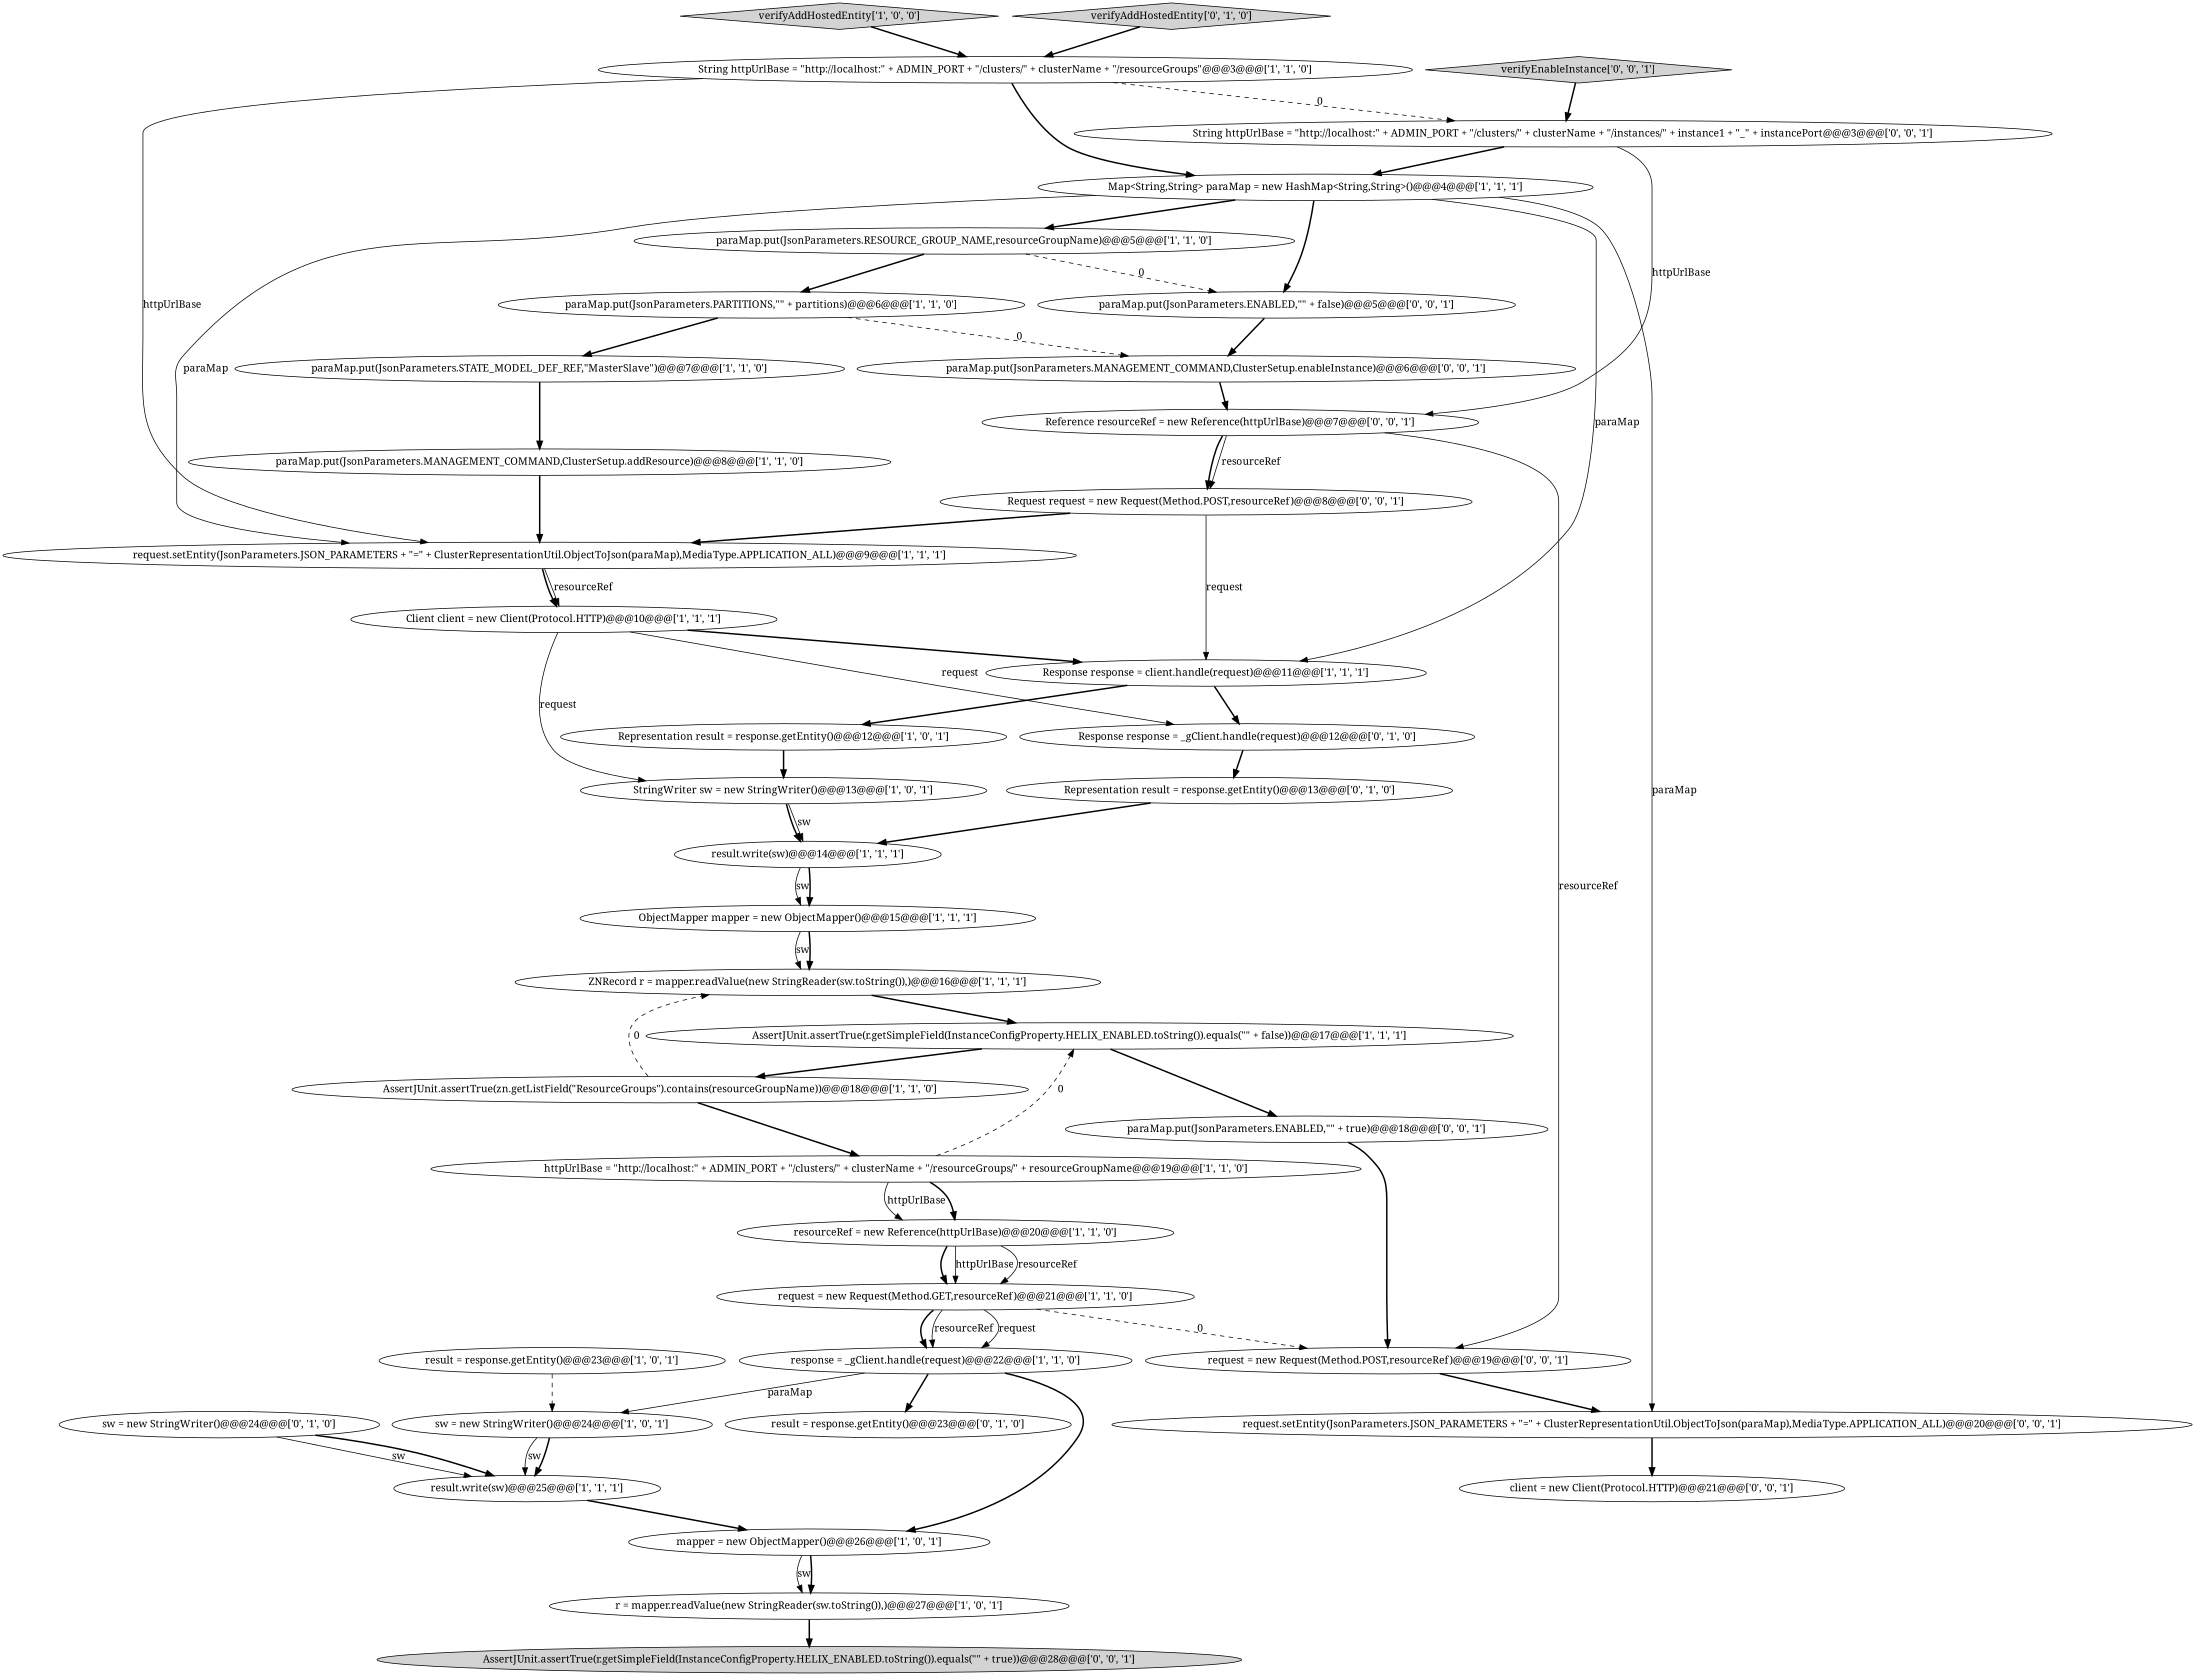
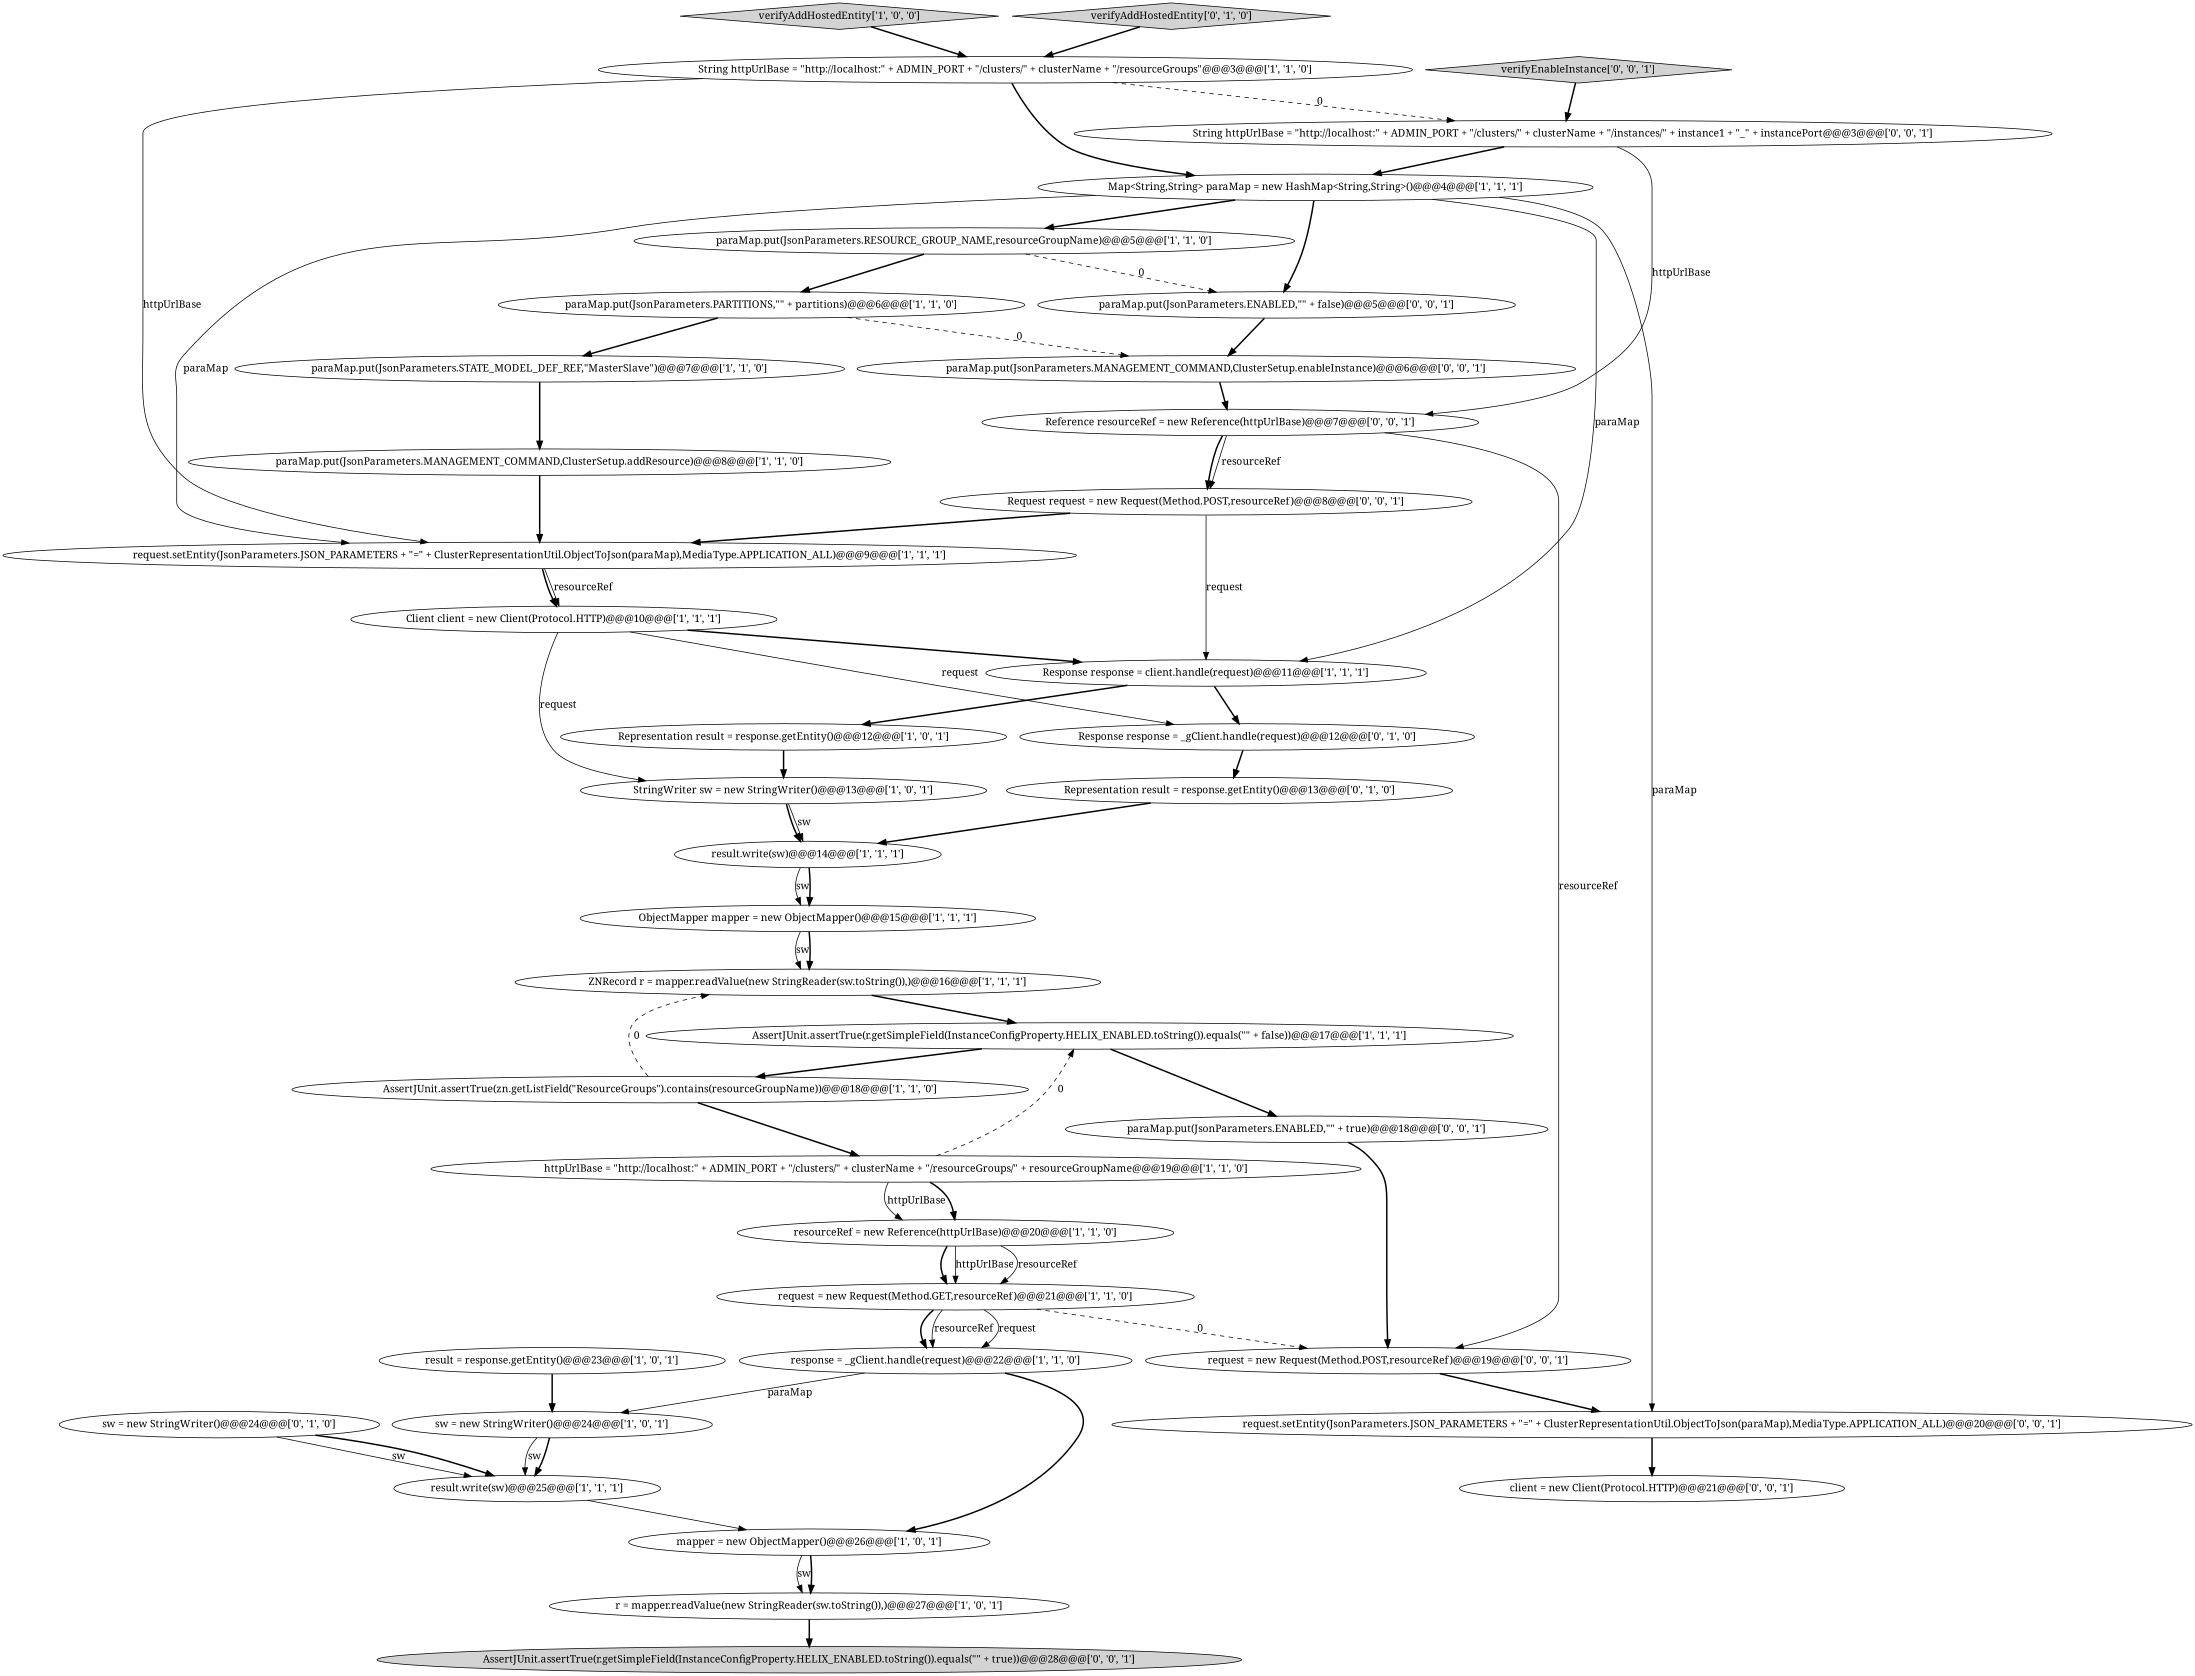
(552, 1389) -> (552, 1389)
(898, 1425) -> none
(663, 1514) -> (663, 1514)
